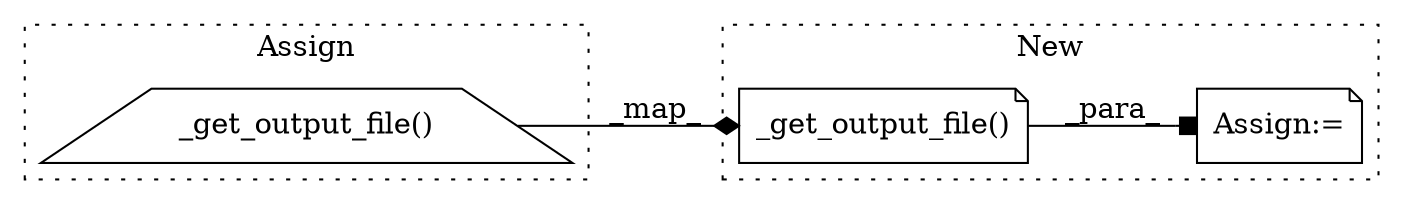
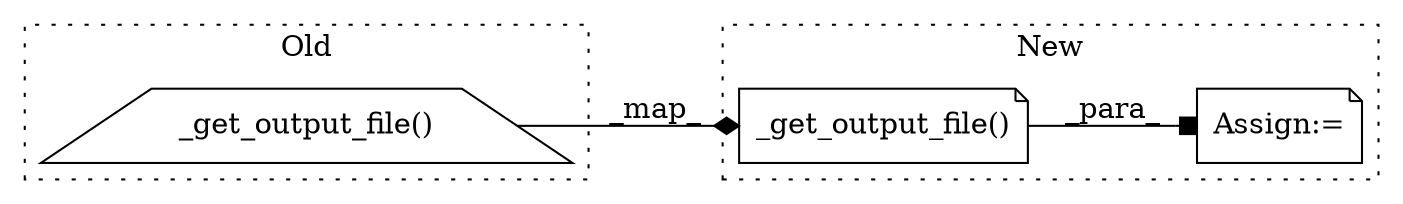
(307, 48) -> (307, 48)
